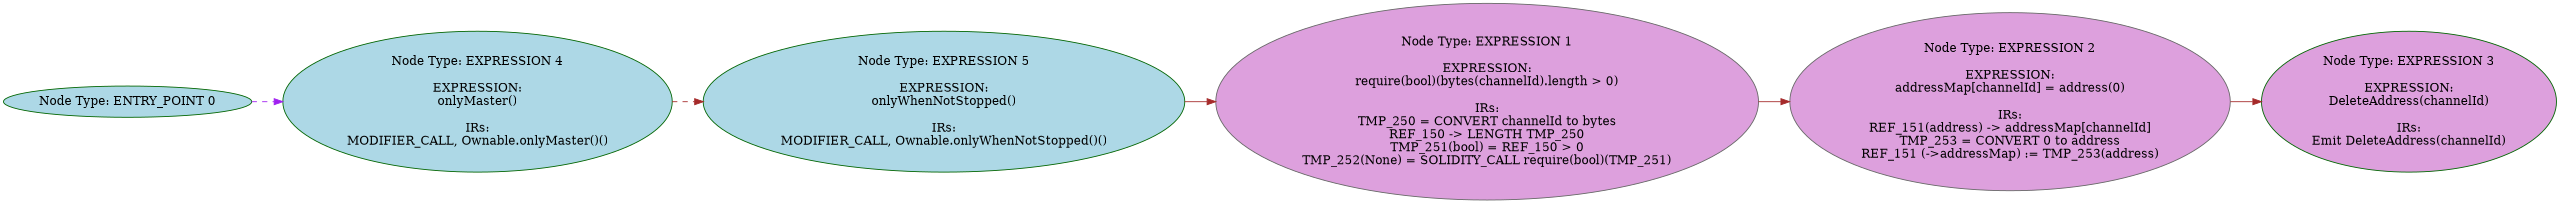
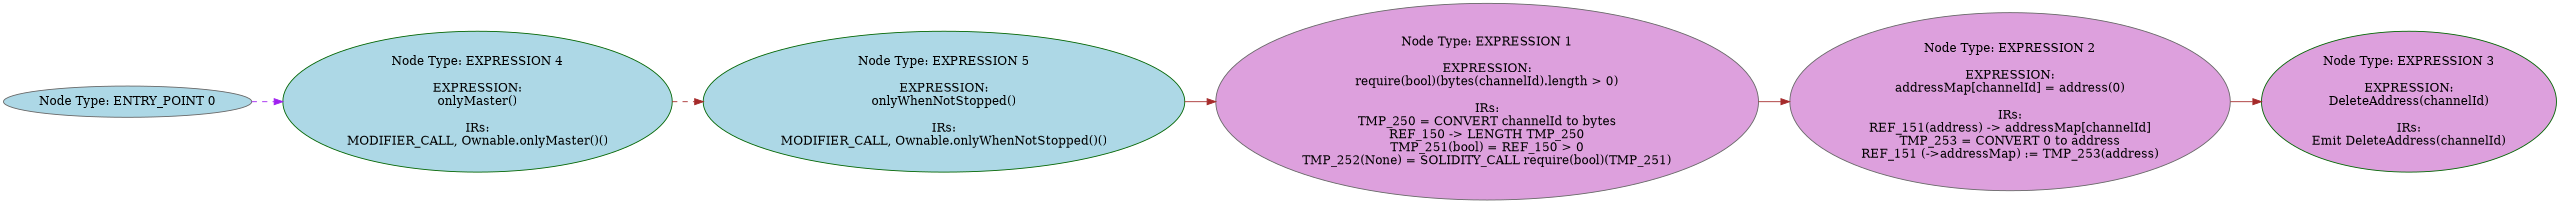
(128, 102) -> (128, 102)
